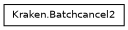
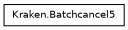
(64, 15) -> (64, 15)
